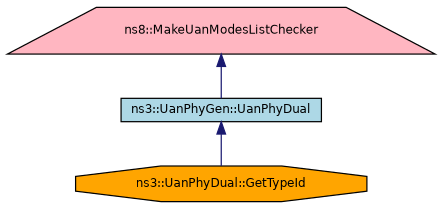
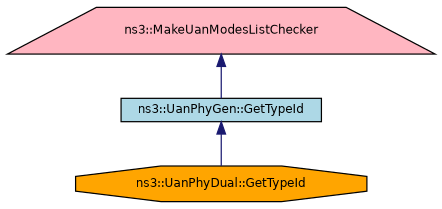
(221, 31) -> (221, 31)
(221, 110) -> (221, 110)
